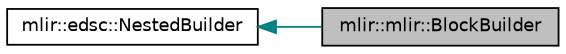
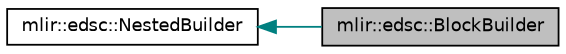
(440, 27) -> (440, 27)
